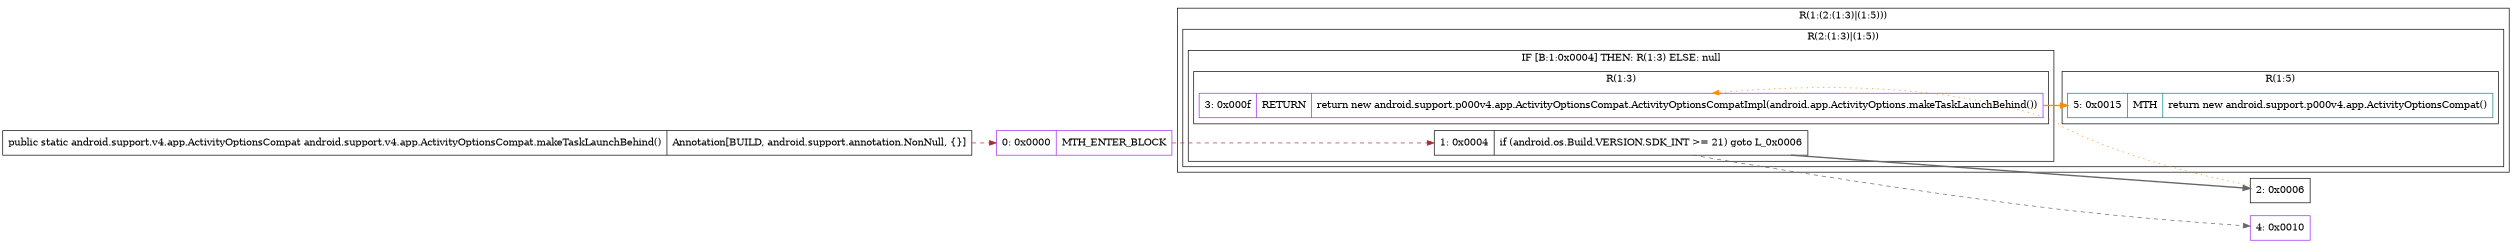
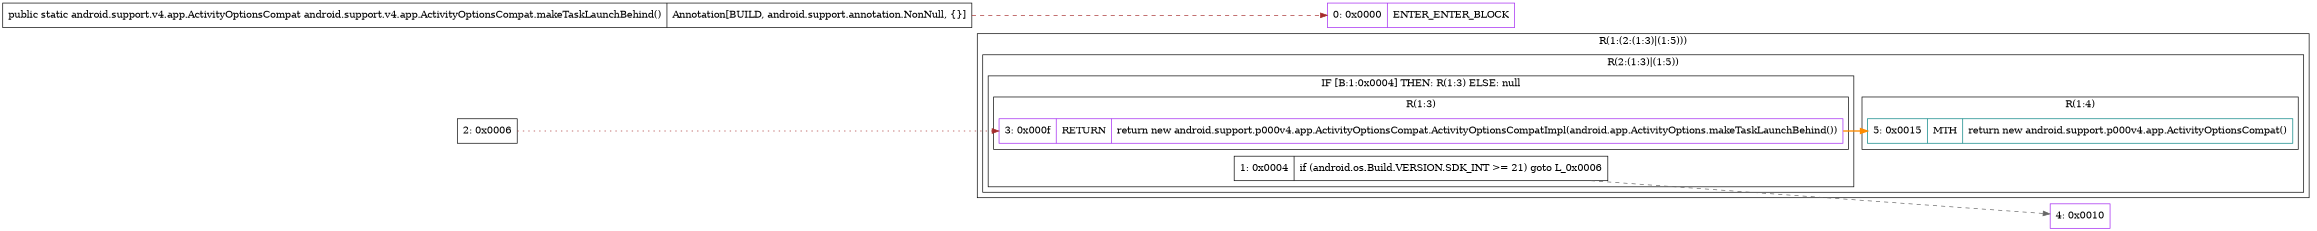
(2280, 79) -> (2080, 105)
(1991, 103) -> (755, 131)
(1114, 143) -> (1451, 15)
(1300, 143) -> none
(2085, 176) -> none
